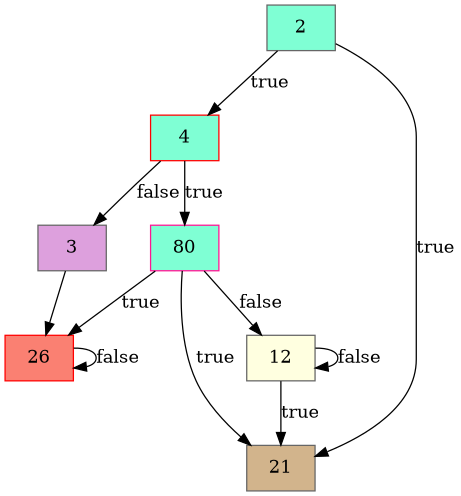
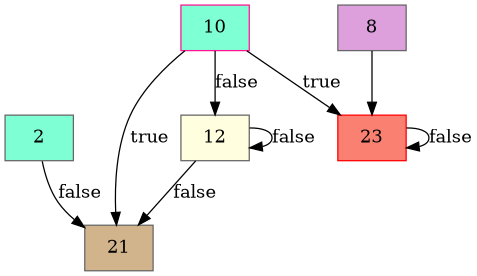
(185, 138) -> none
(72, 248) -> (372, 28)
(185, 248) -> (215, 28)
(436, 248) -> (80, 193)
(39, 358) -> (372, 138)
(301, 413) -> (195, 193)
